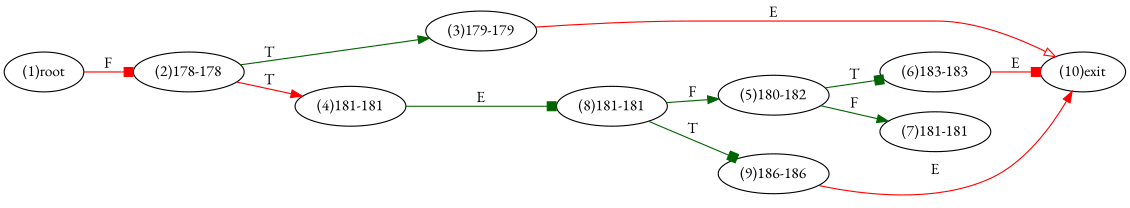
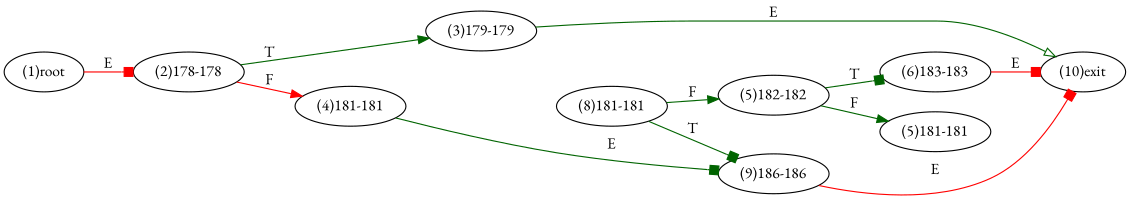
(793, 21) -> (793, 21)
(108, 64) -> (108, 64)
(270, 80) -> (270, 80)
(774, 95) -> (774, 95)
(475, 106) -> (550, 152)
(935, 132) -> (935, 132)
(960, 188) -> (960, 188)
